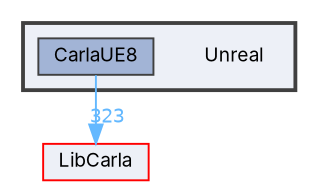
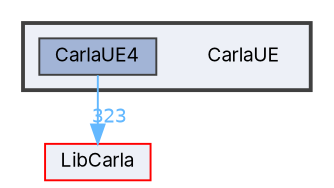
(96, 57) -> (98, 57)
(234, 57) -> (244, 57)
